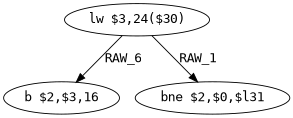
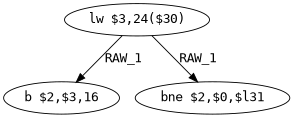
(124, 59) -> (124, 59)
